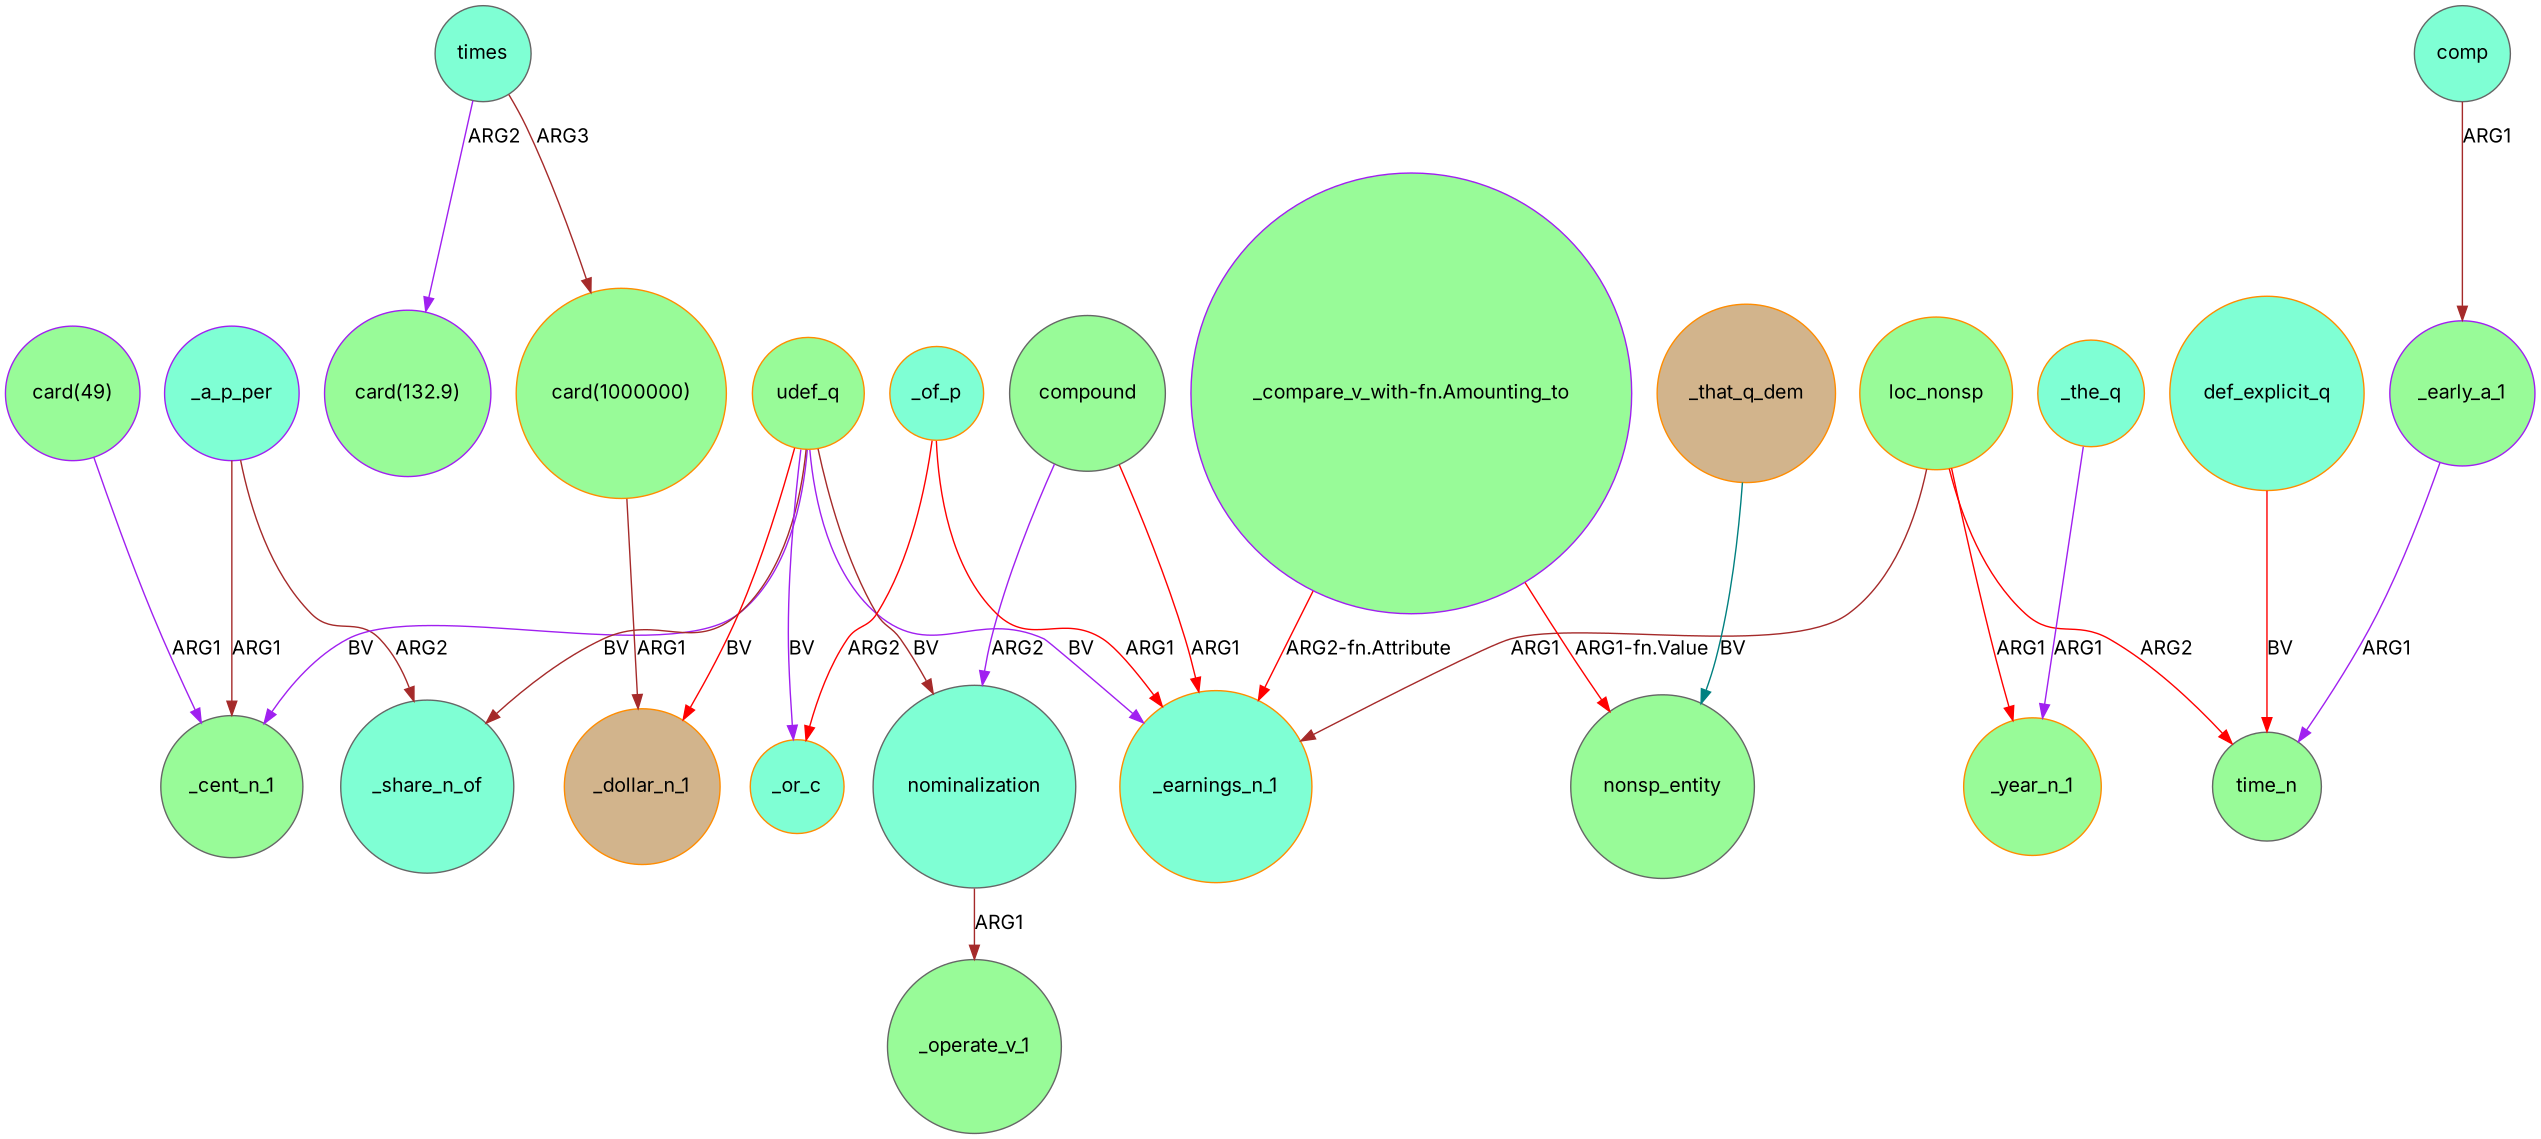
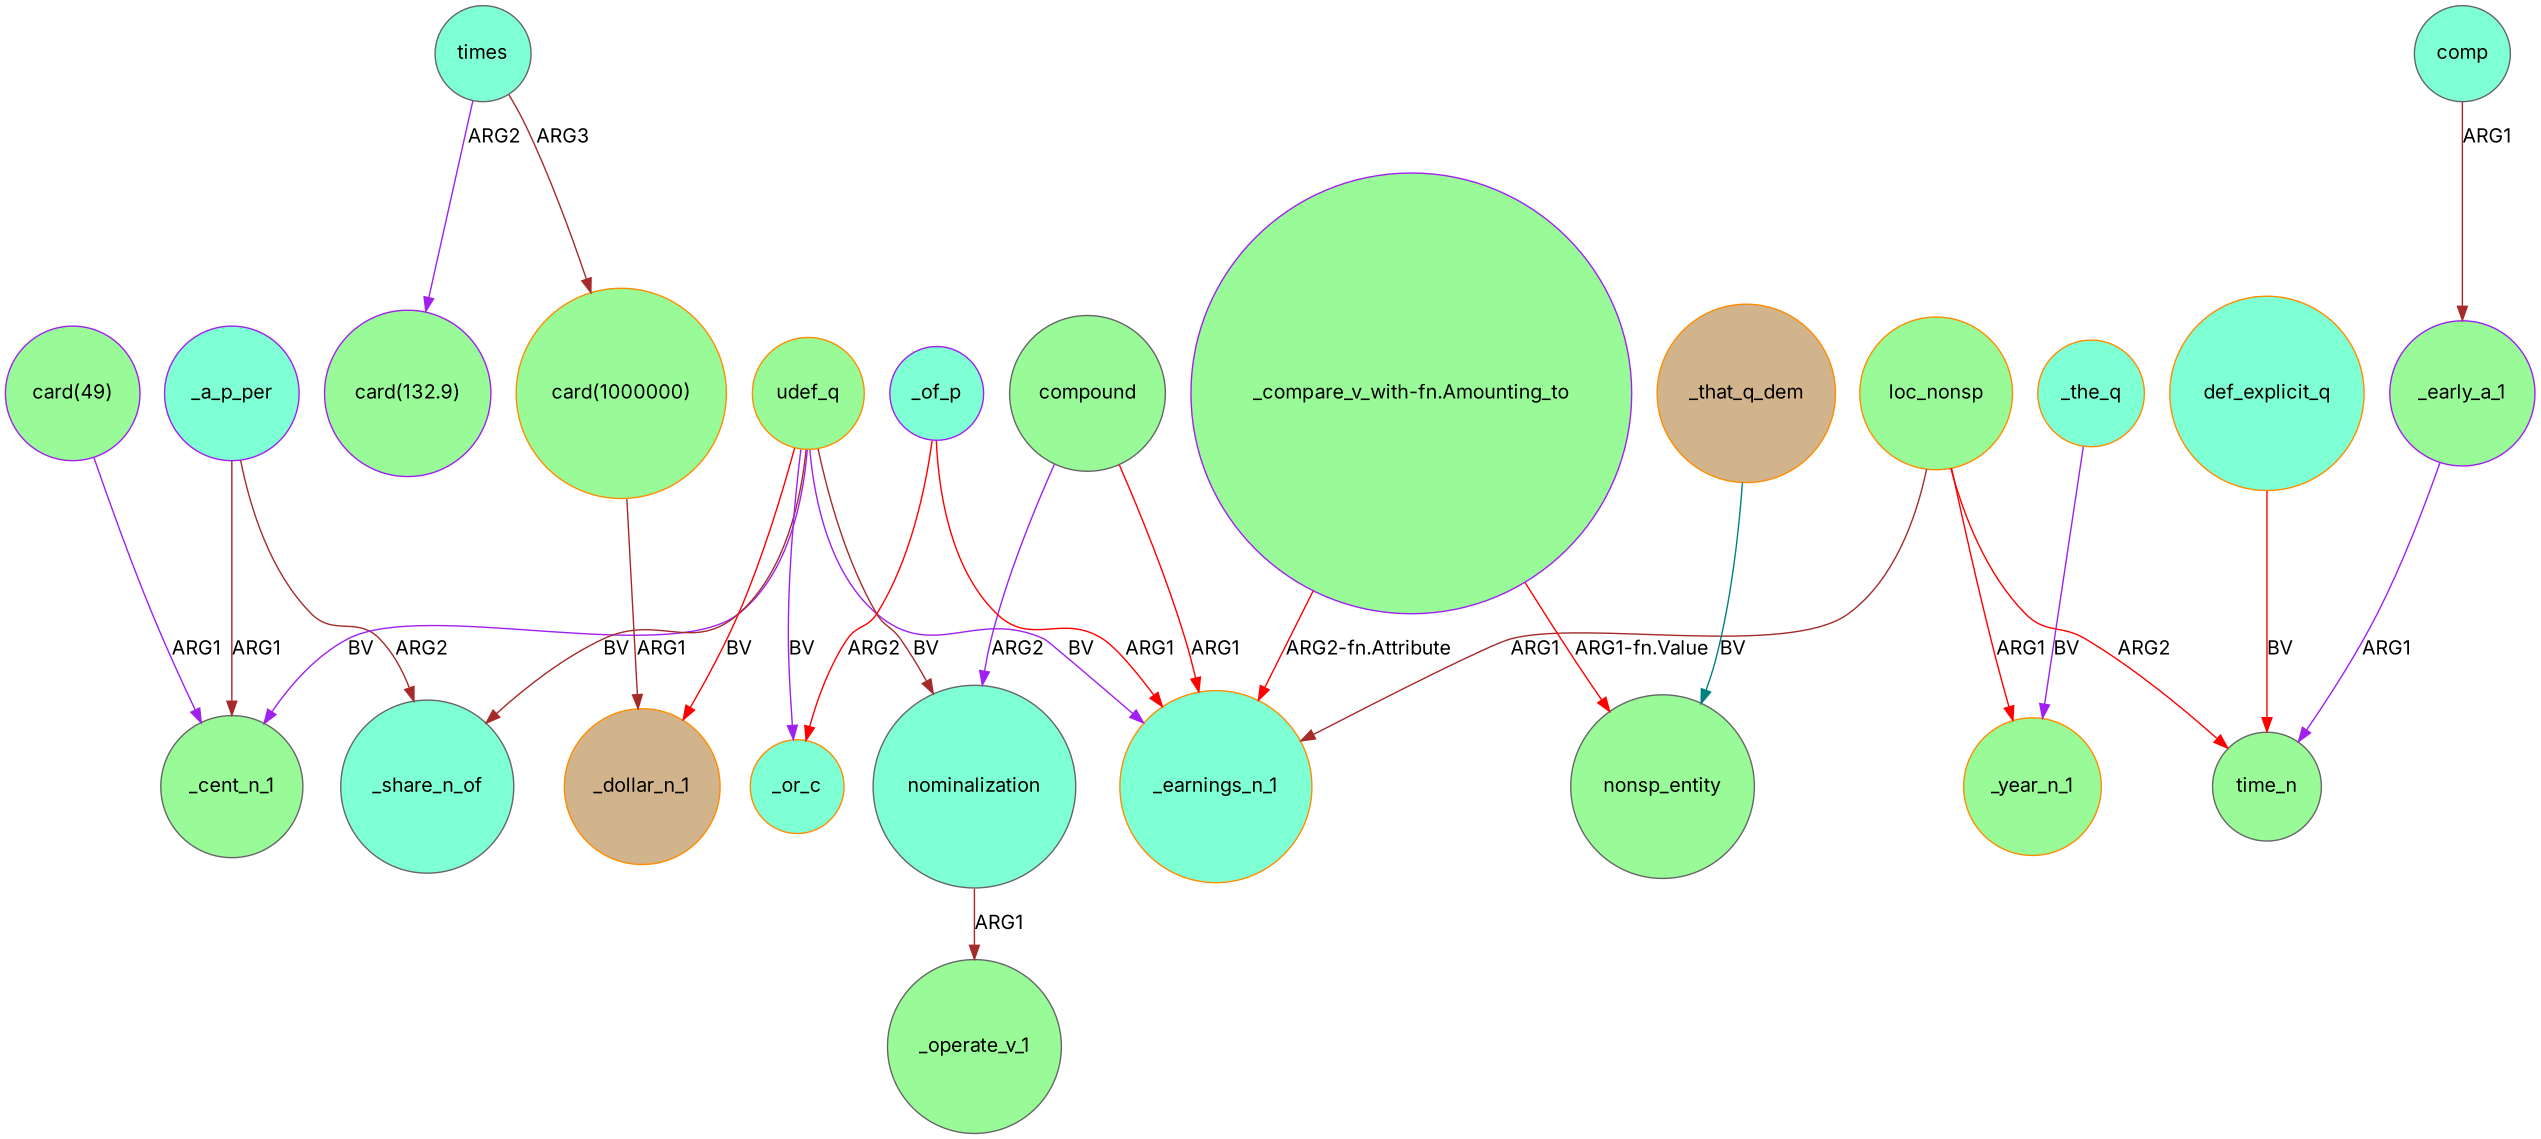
(937, 393) -> (937, 393)
(2079, 649) -> (2067, 649)
